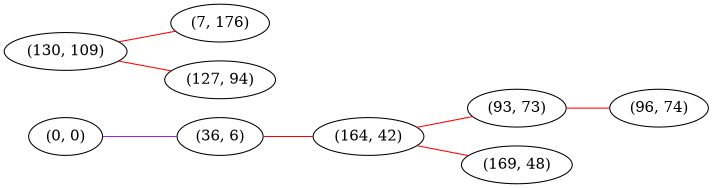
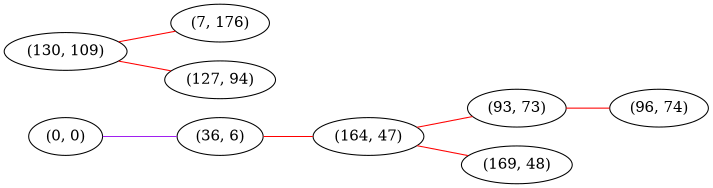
(368, 136) -> (368, 136)
